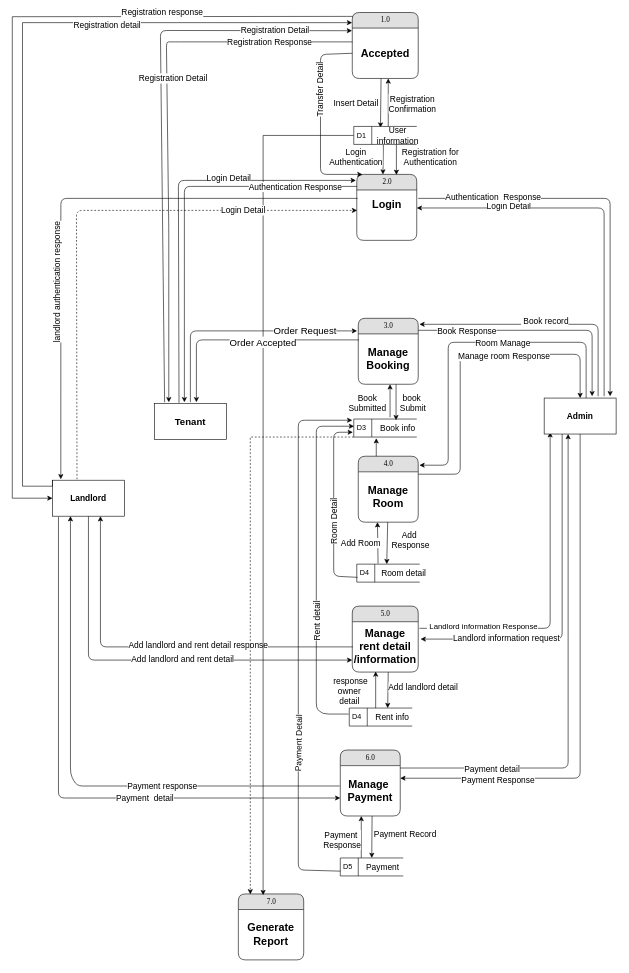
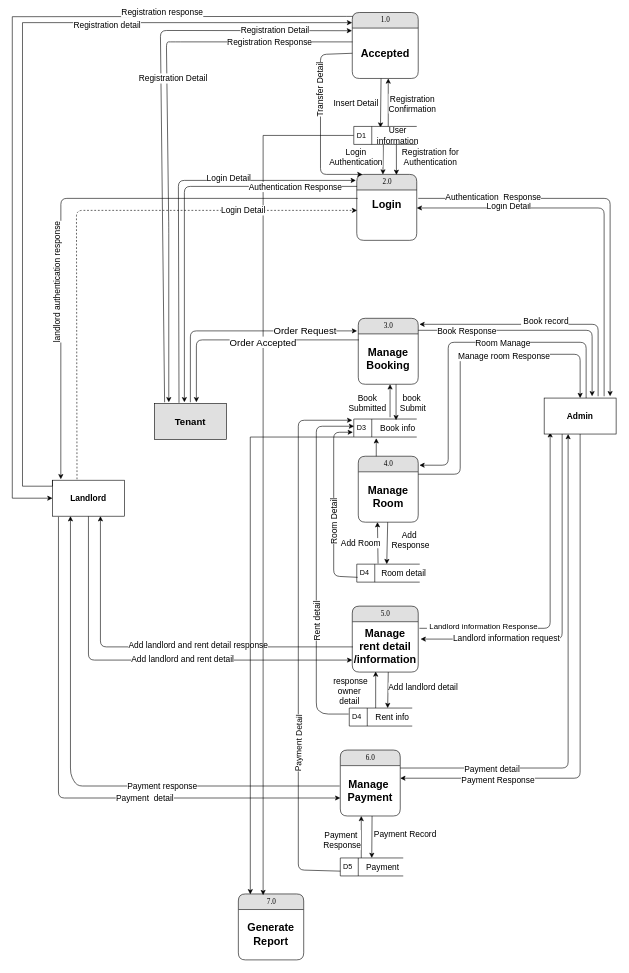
(191, 422) -> (191, 422)
(250, 612) -> (250, 612)
